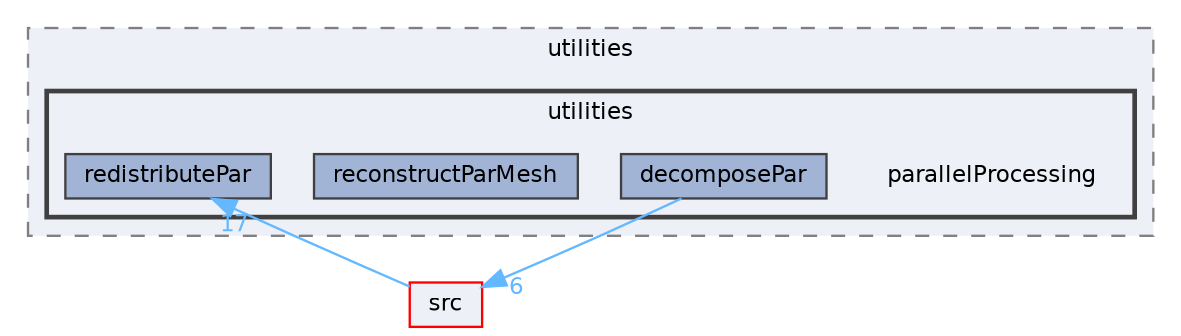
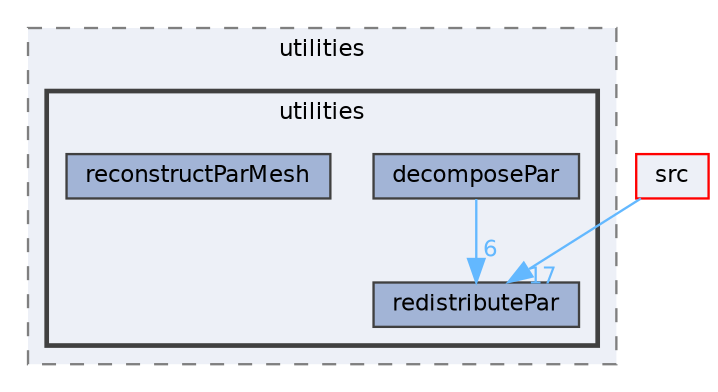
(992, 176) -> none
(566, 251) -> (476, 229)
